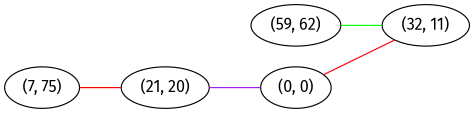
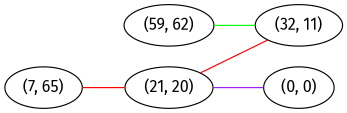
(359, 57) -> (234, 56)
(42, 88) -> (44, 88)
